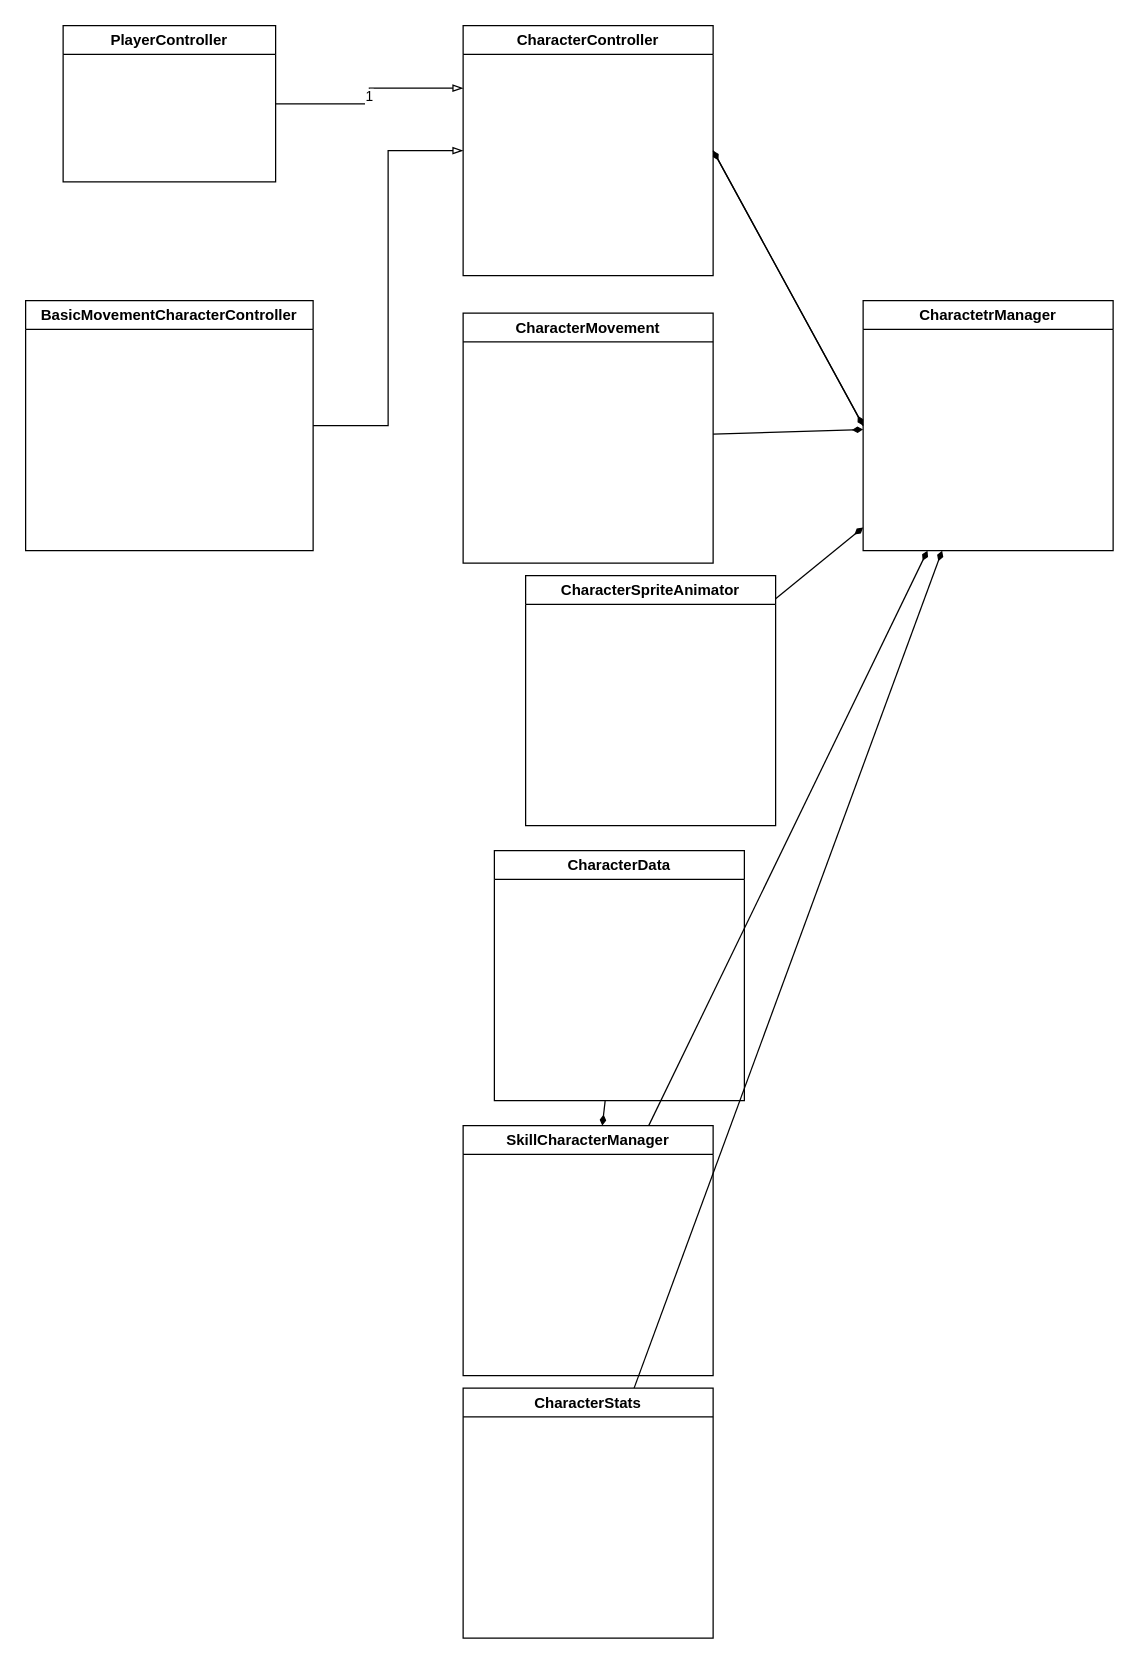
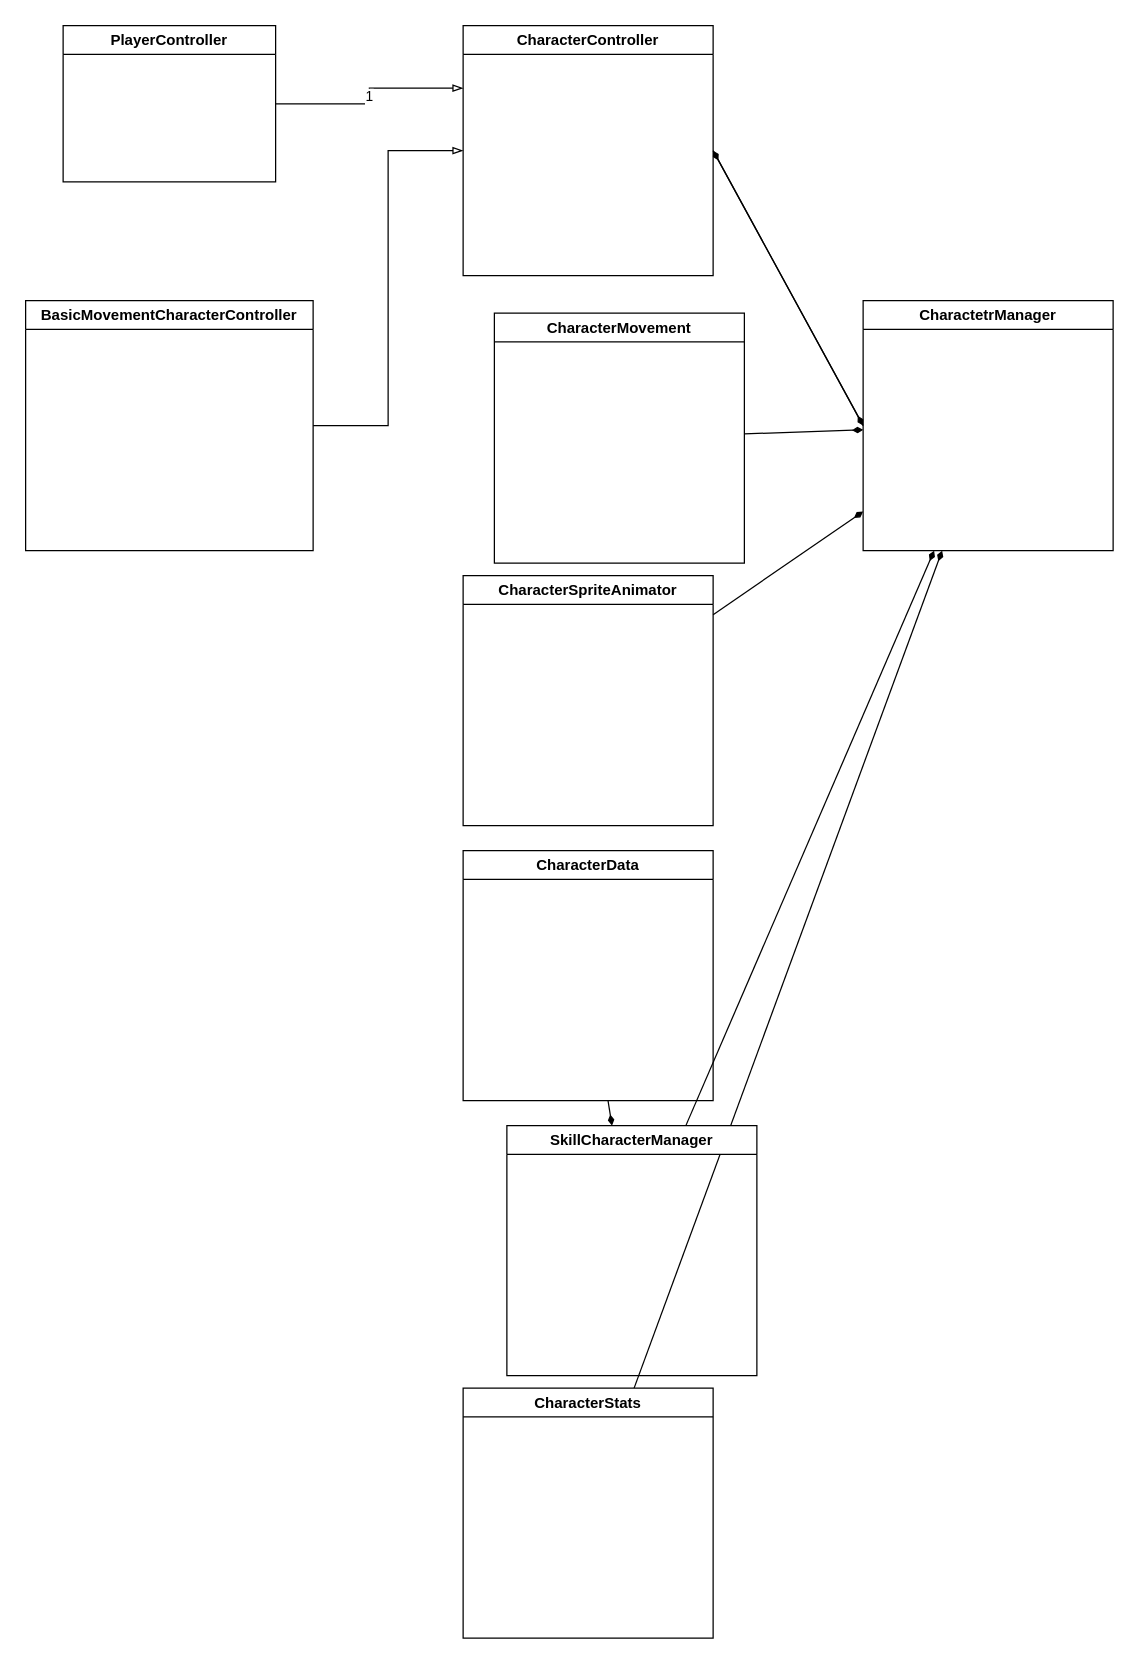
(588, 438) -> (619, 438)
(651, 701) -> (588, 701)
(619, 976) -> (588, 976)
(588, 1251) -> (632, 1251)
